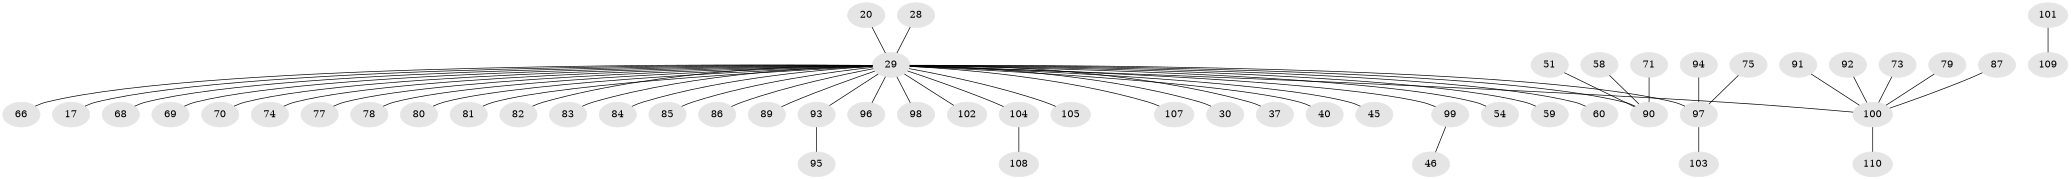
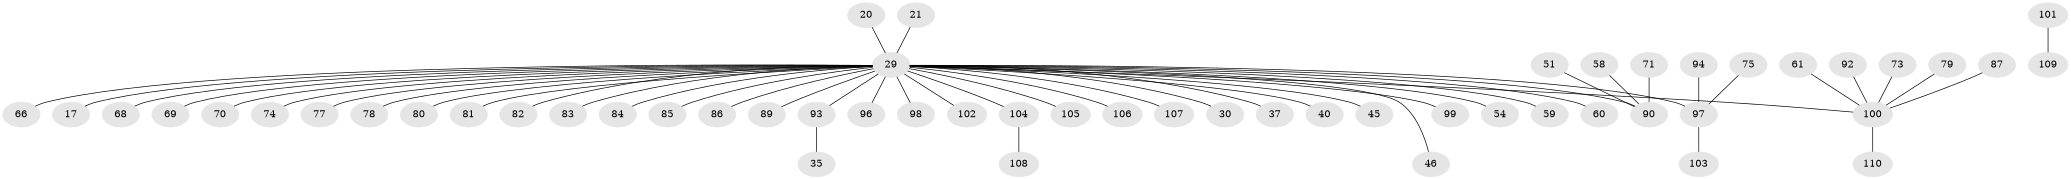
(916, 15) -> (916, 15)
(1798, 65) -> (1798, 65)
none -> (1122, 115)
(1441, 139) -> (1185, 75)
(817, 164) -> (817, 164)
